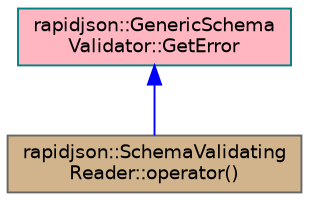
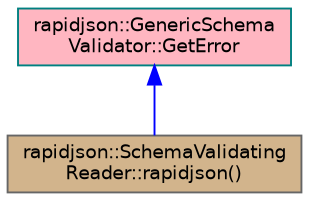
(155, 164) -> (155, 164)
